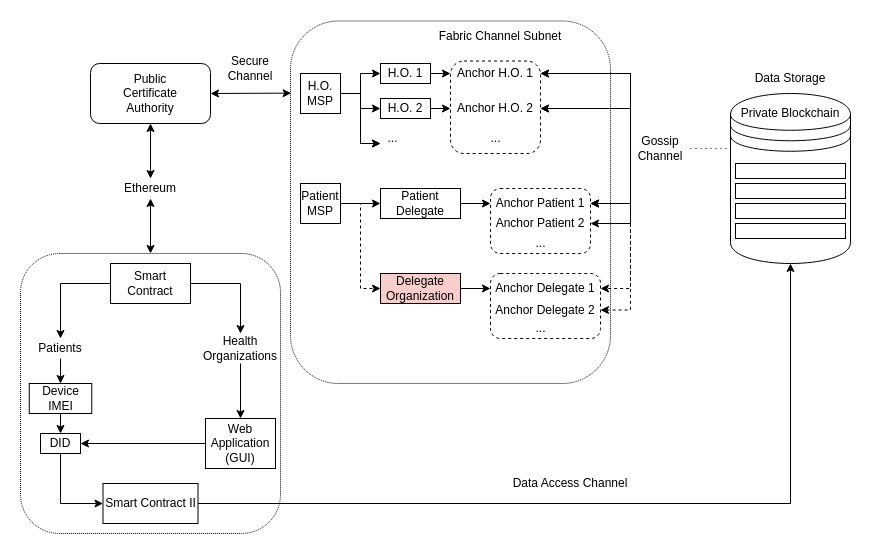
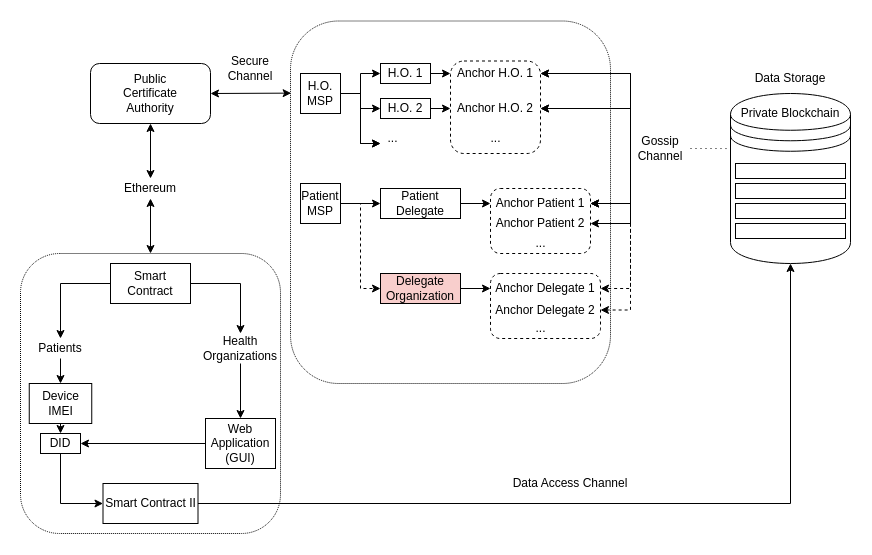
(501, 36) -> none
(61, 399) -> (61, 404)
